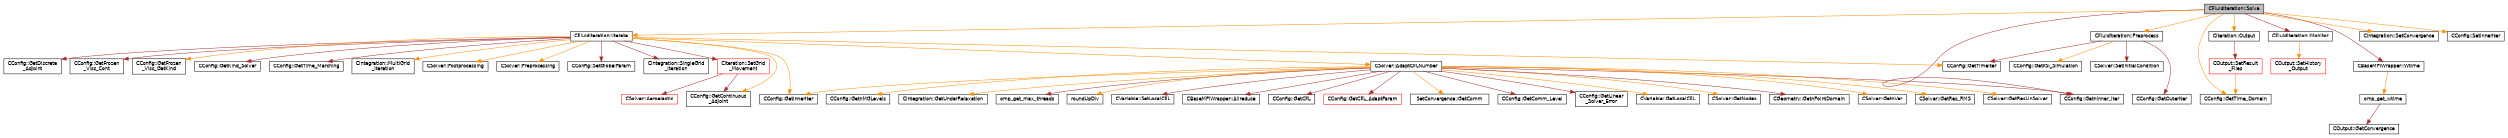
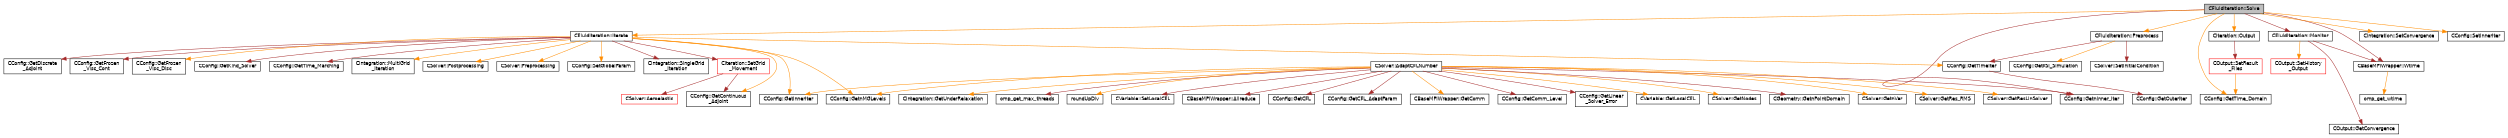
(601, 49) -> (601, 49)
none -> (2342, 50)
(999, 51) -> (785, 56)
(2168, 59) -> (2063, 83)
(159, 66) -> (159, 66)
(1363, 99) -> (1363, 99)
(1450, 99) -> (1450, 99)
(2375, 112) -> (2340, 76)
